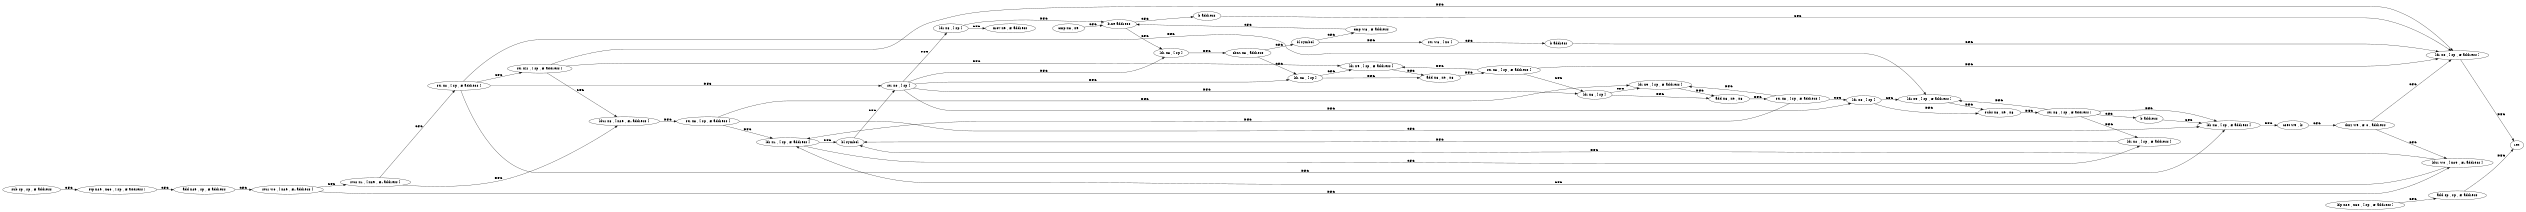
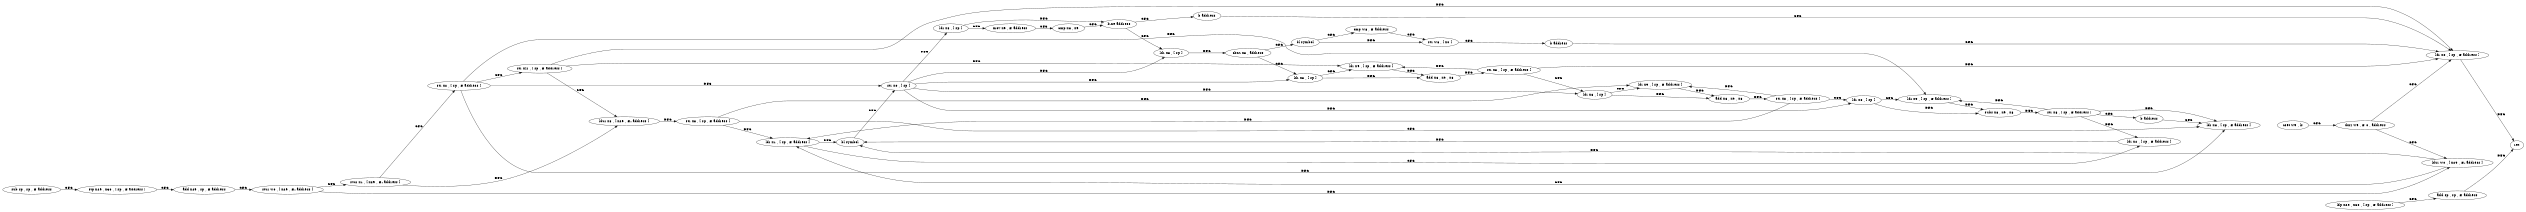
(1243, 27) -> (1406, 36)
none -> (1043, 28)
(2268, 125) -> none
